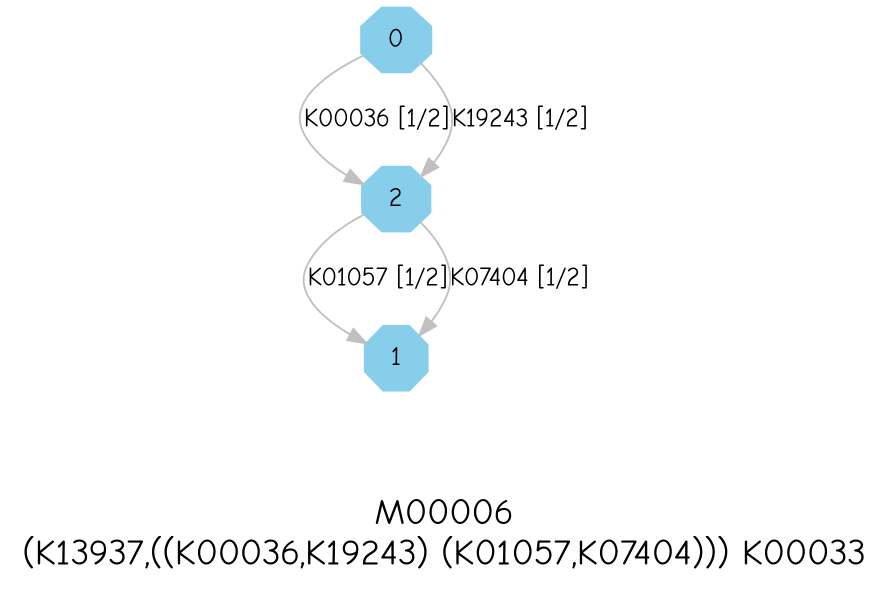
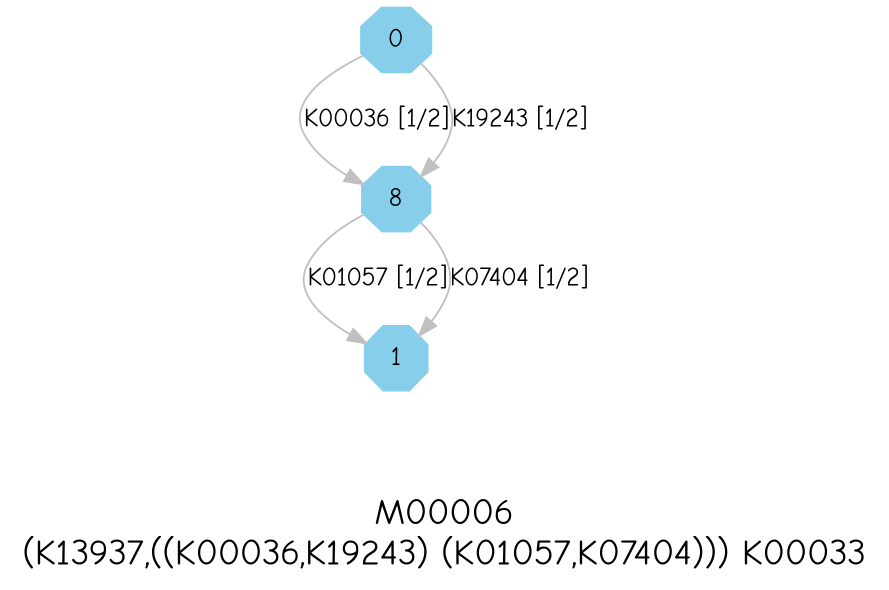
(396, 199) -> (396, 199)
